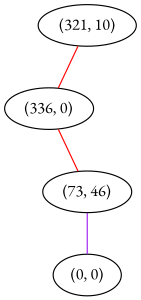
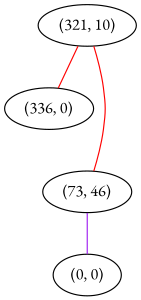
(68, 150) -> (105, 109)
